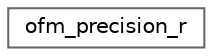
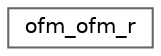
(106, 28) -> (80, 28)
